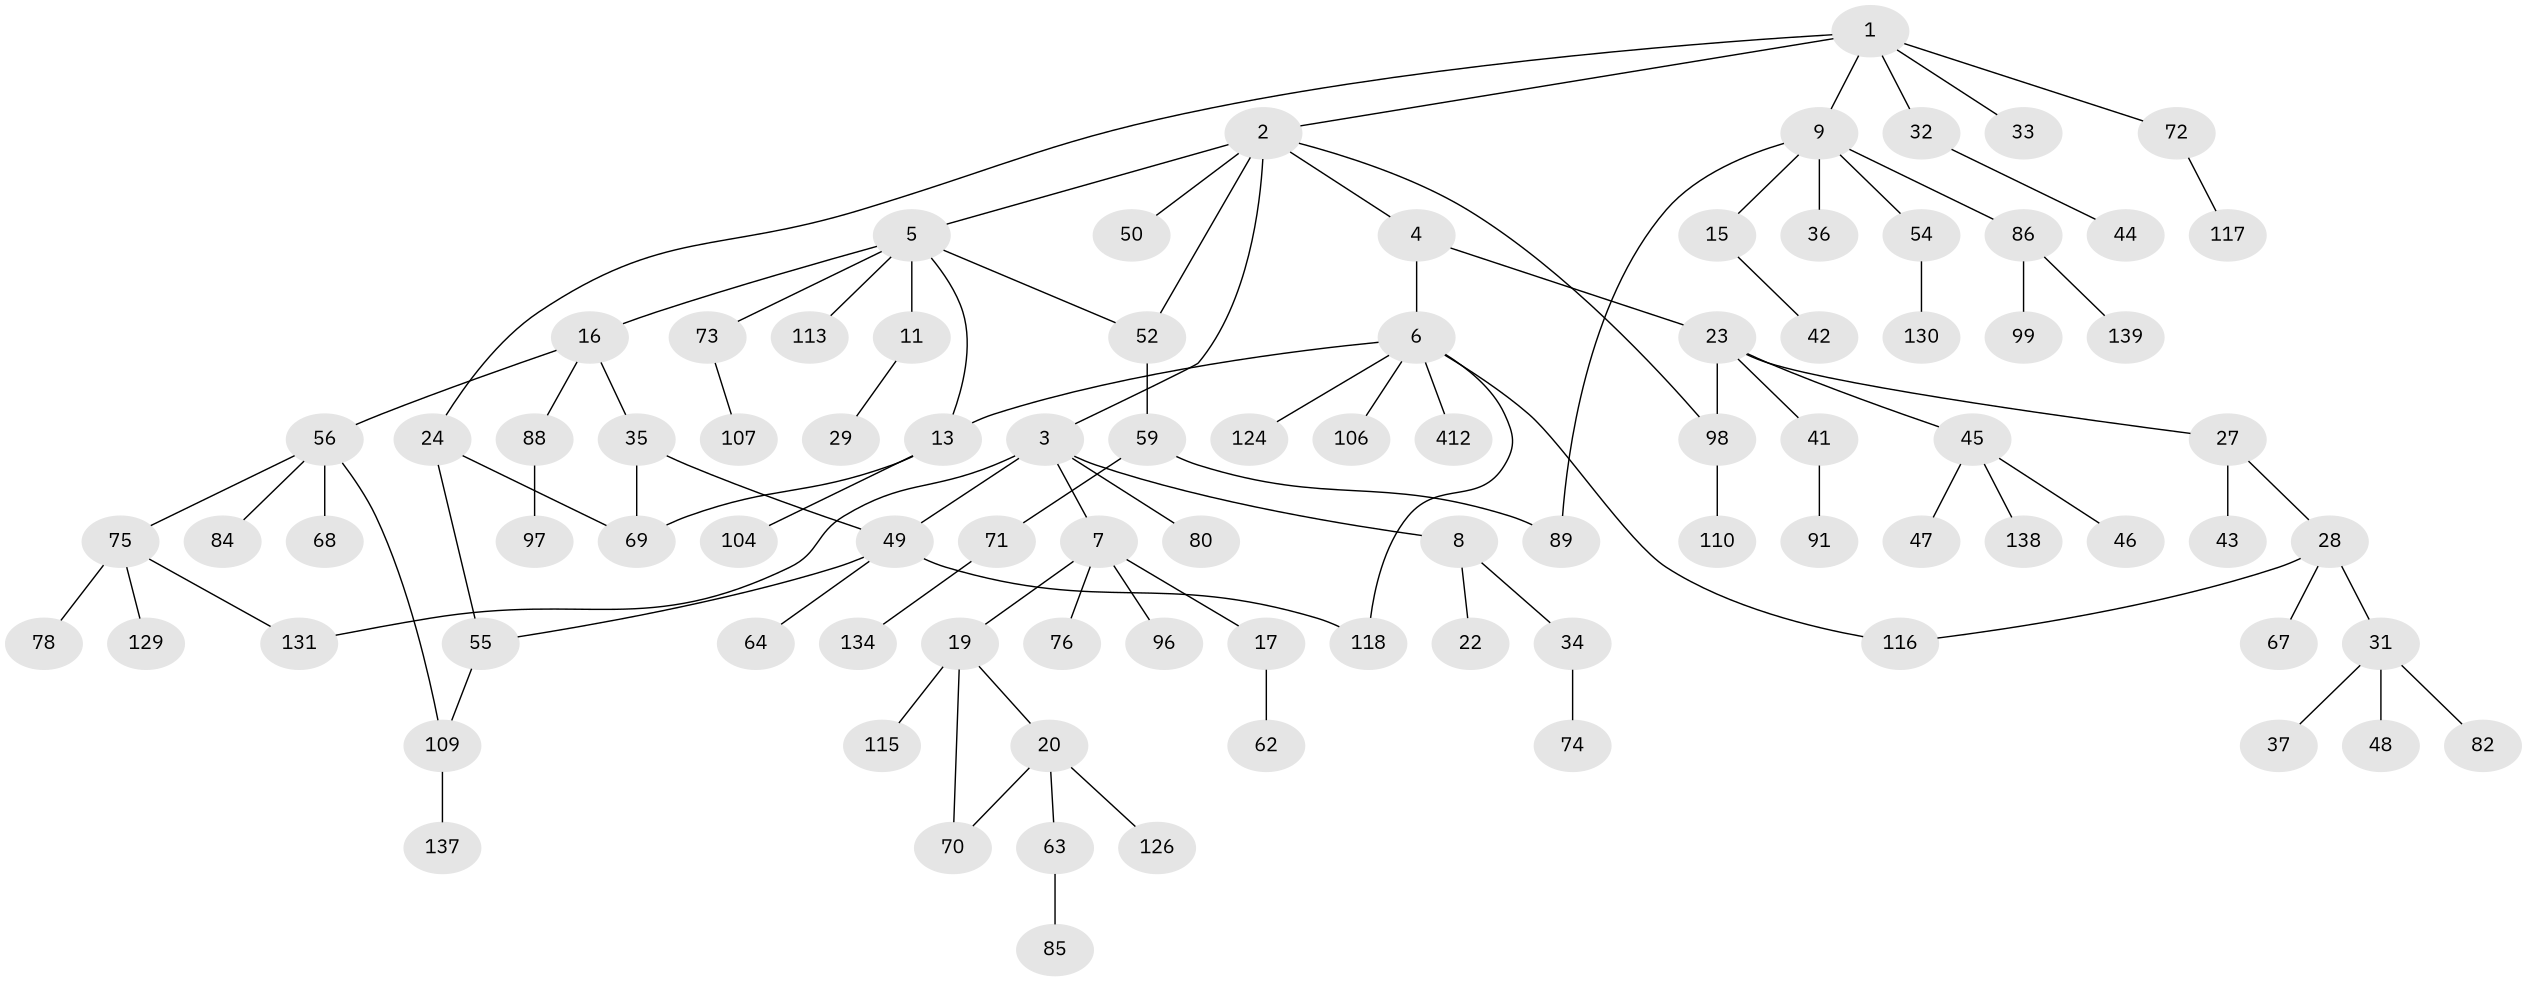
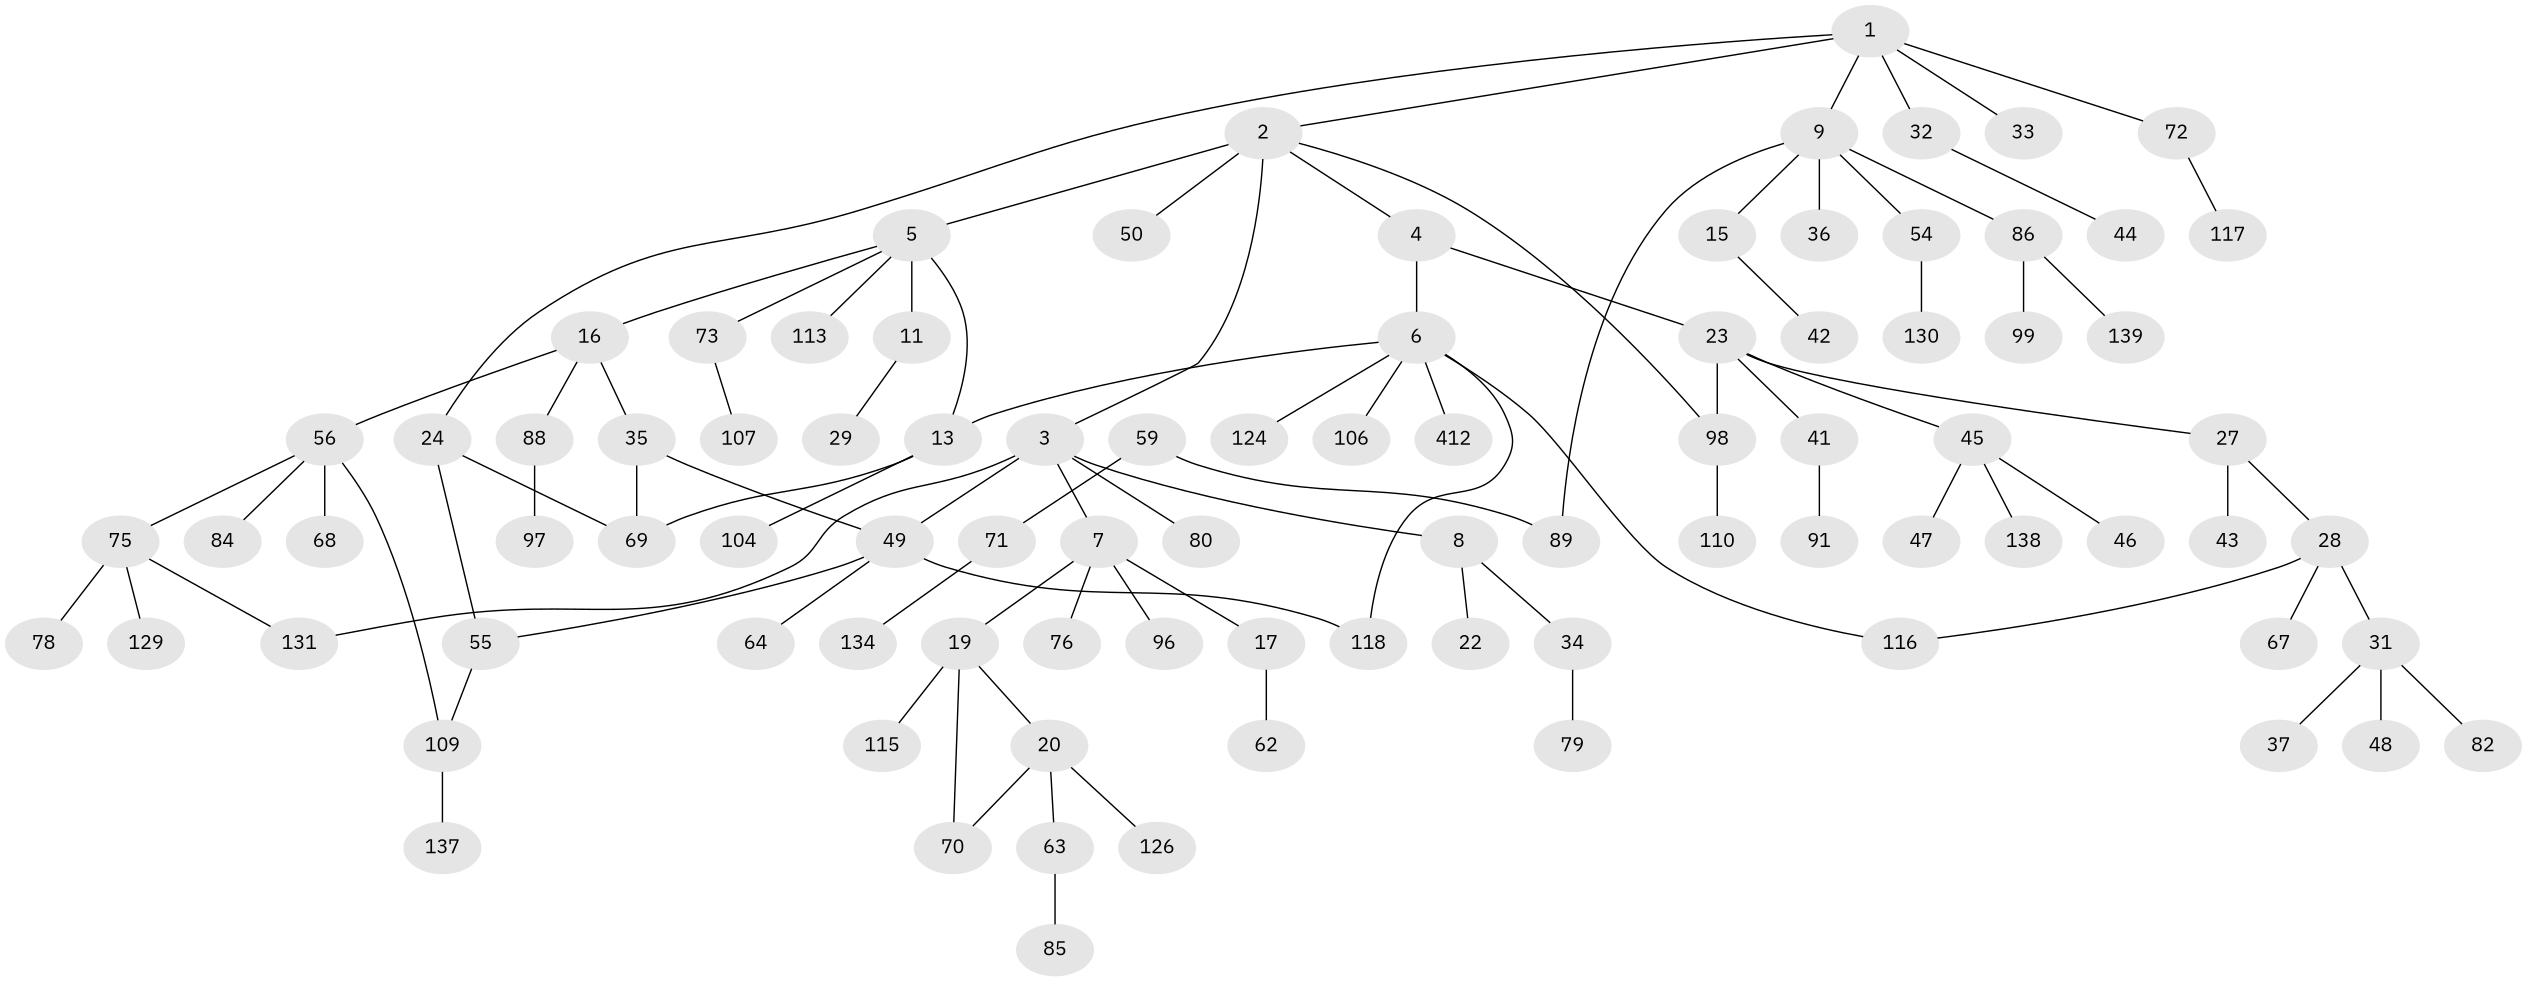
(1147, 337) -> none
(1573, 746) -> (1573, 746)
